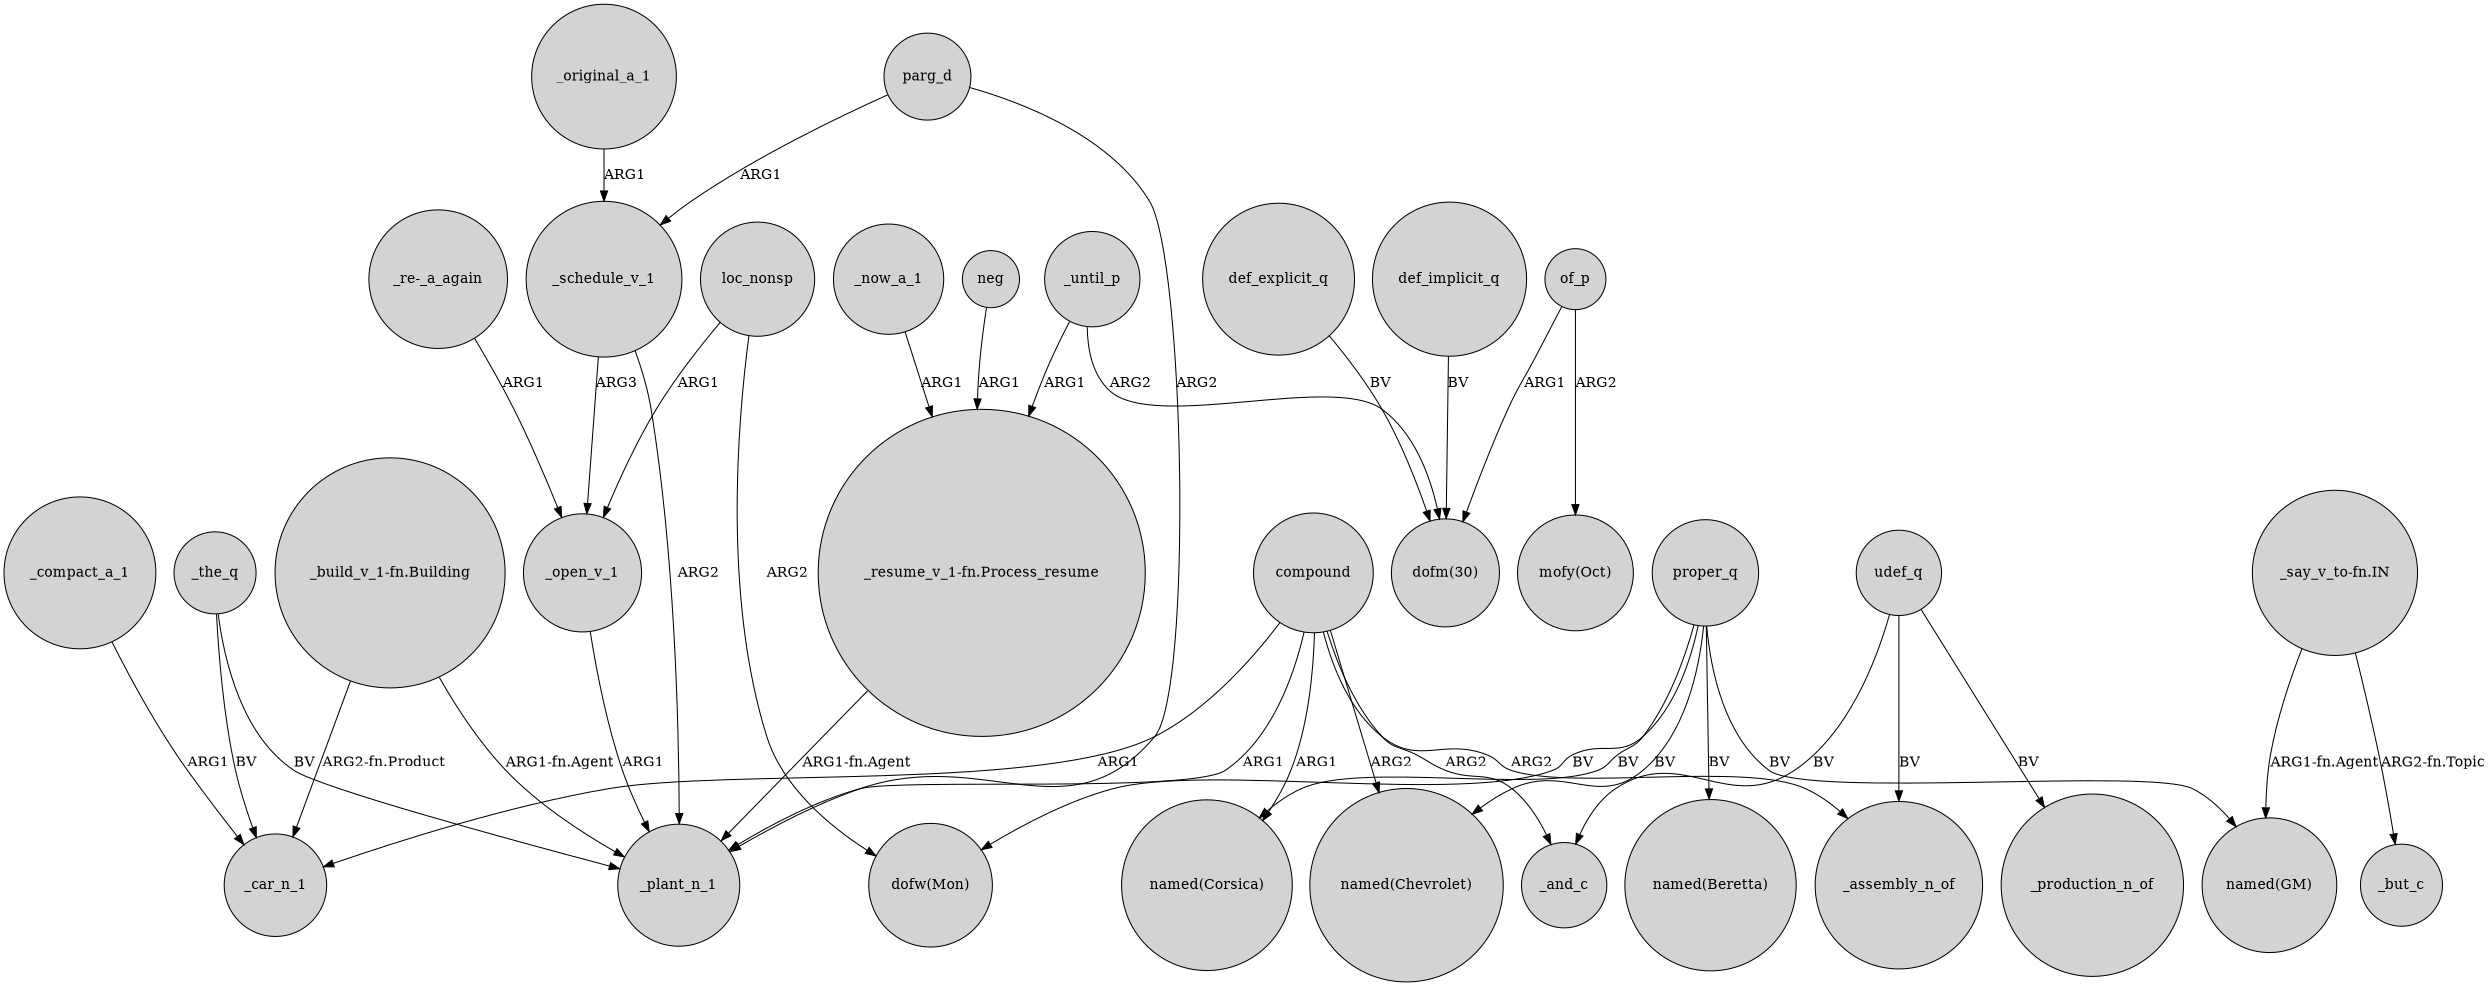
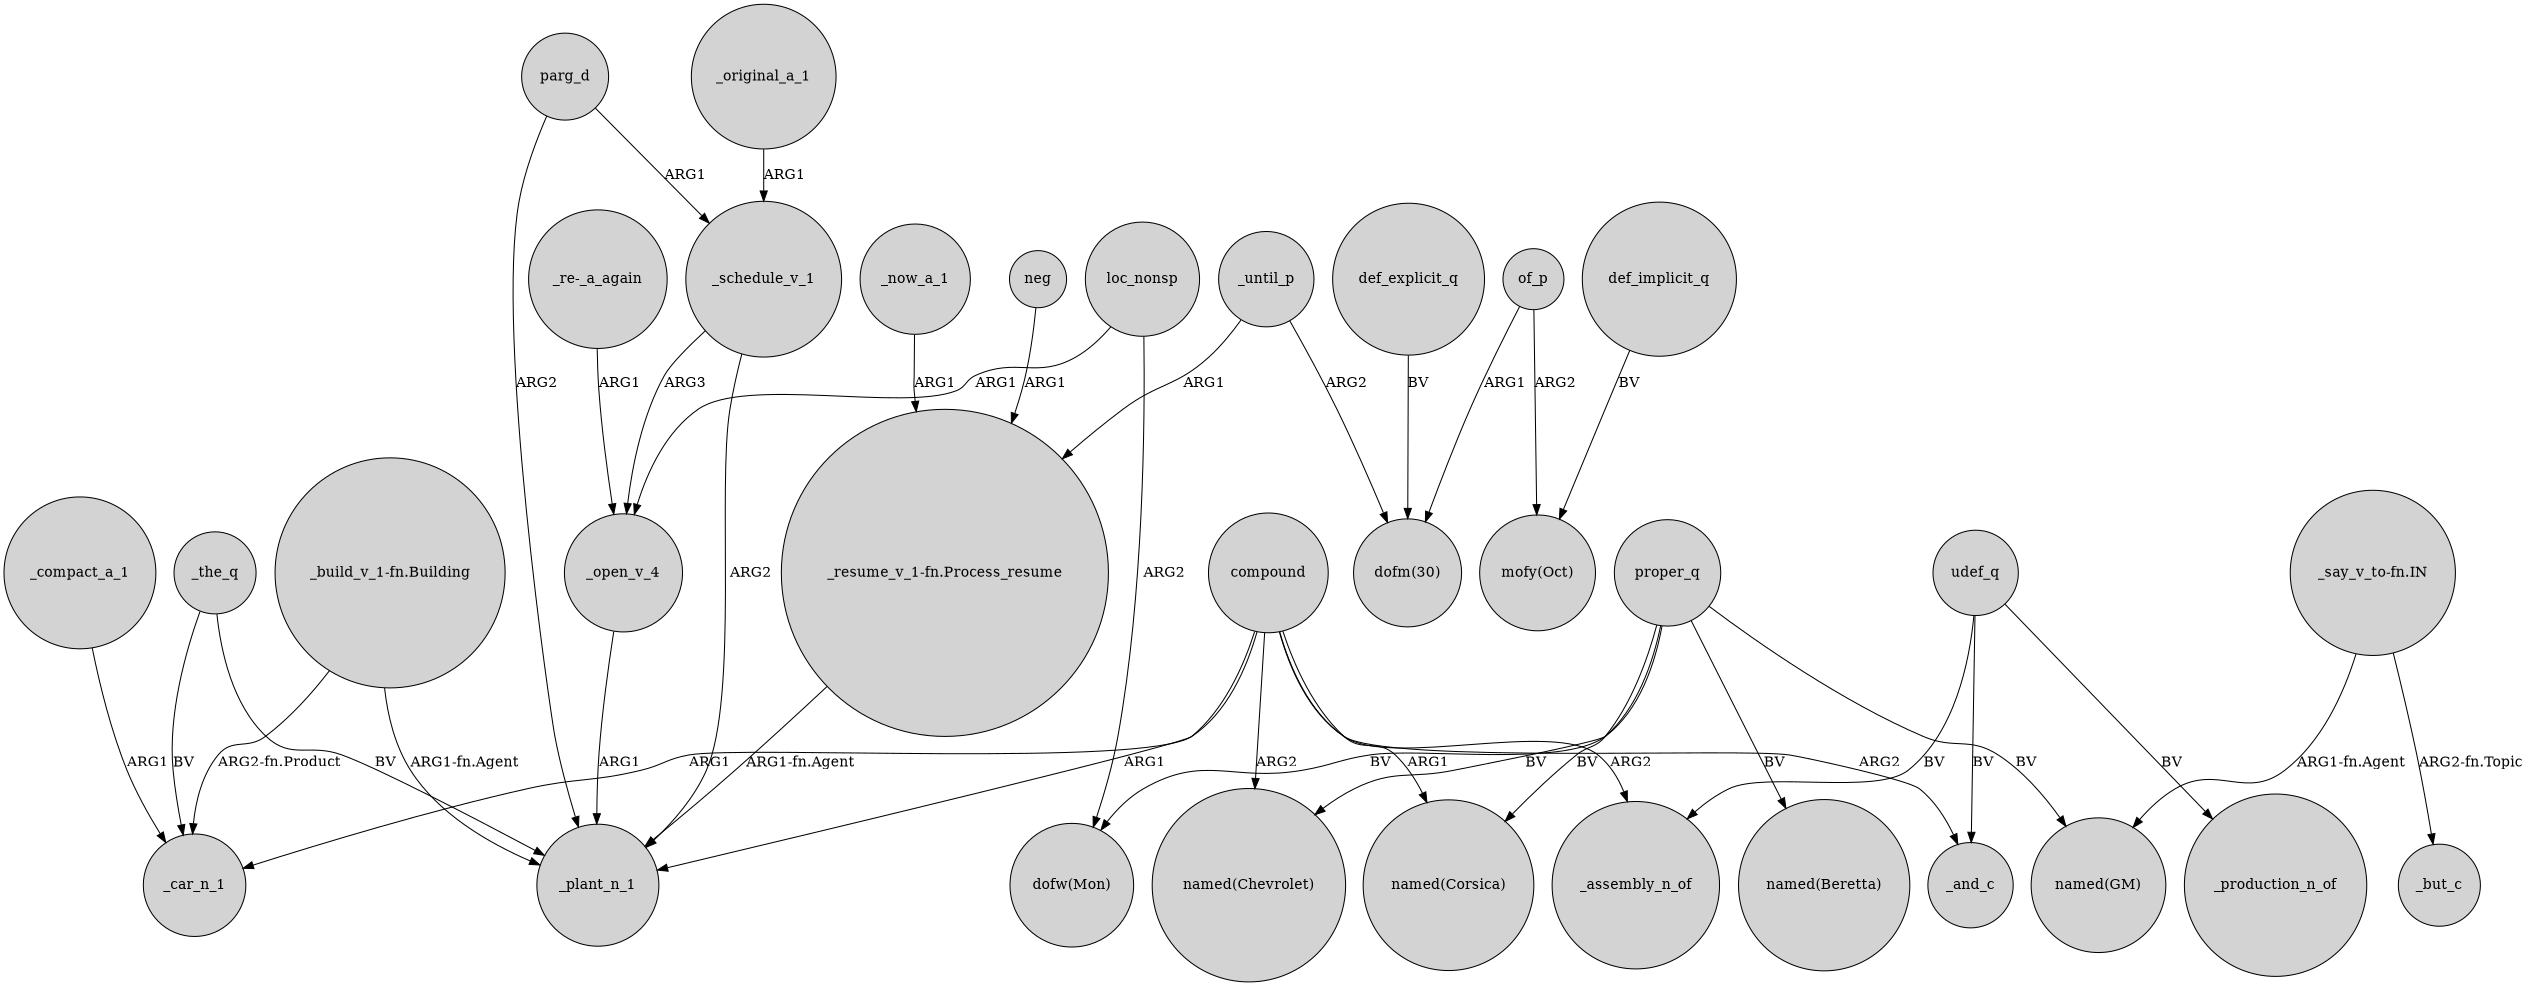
(1447, 432) -> (1596, 430)
(583, 573) -> (623, 573)
